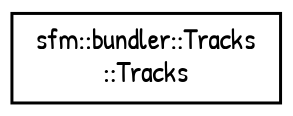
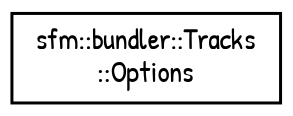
(146, 58) -> (146, 58)
